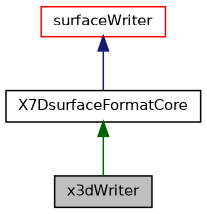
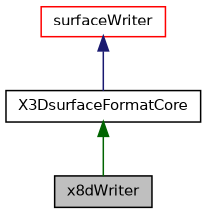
(103, 106) -> (103, 106)
(103, 192) -> (103, 192)
